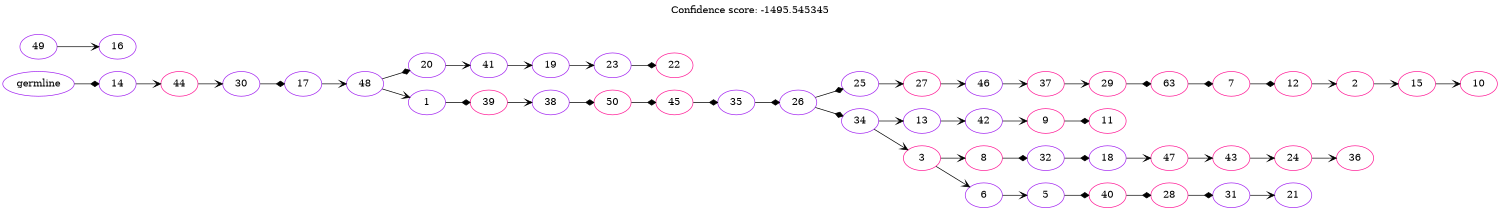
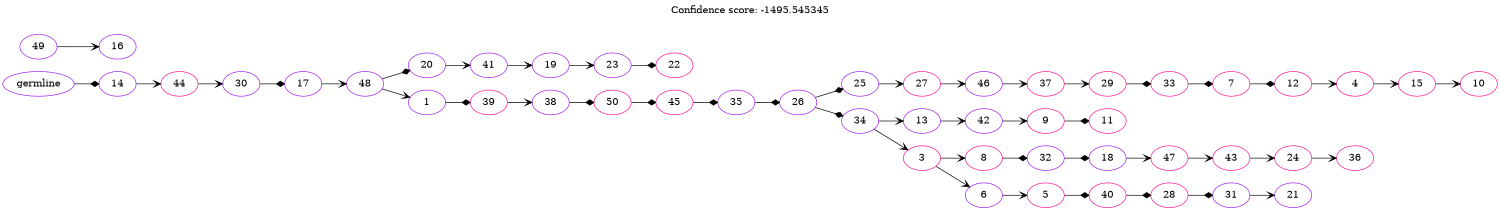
(1169, 84) -> (1169, 84)
(1355, 84) -> (1355, 84)
(1046, 195) -> (1046, 195)
